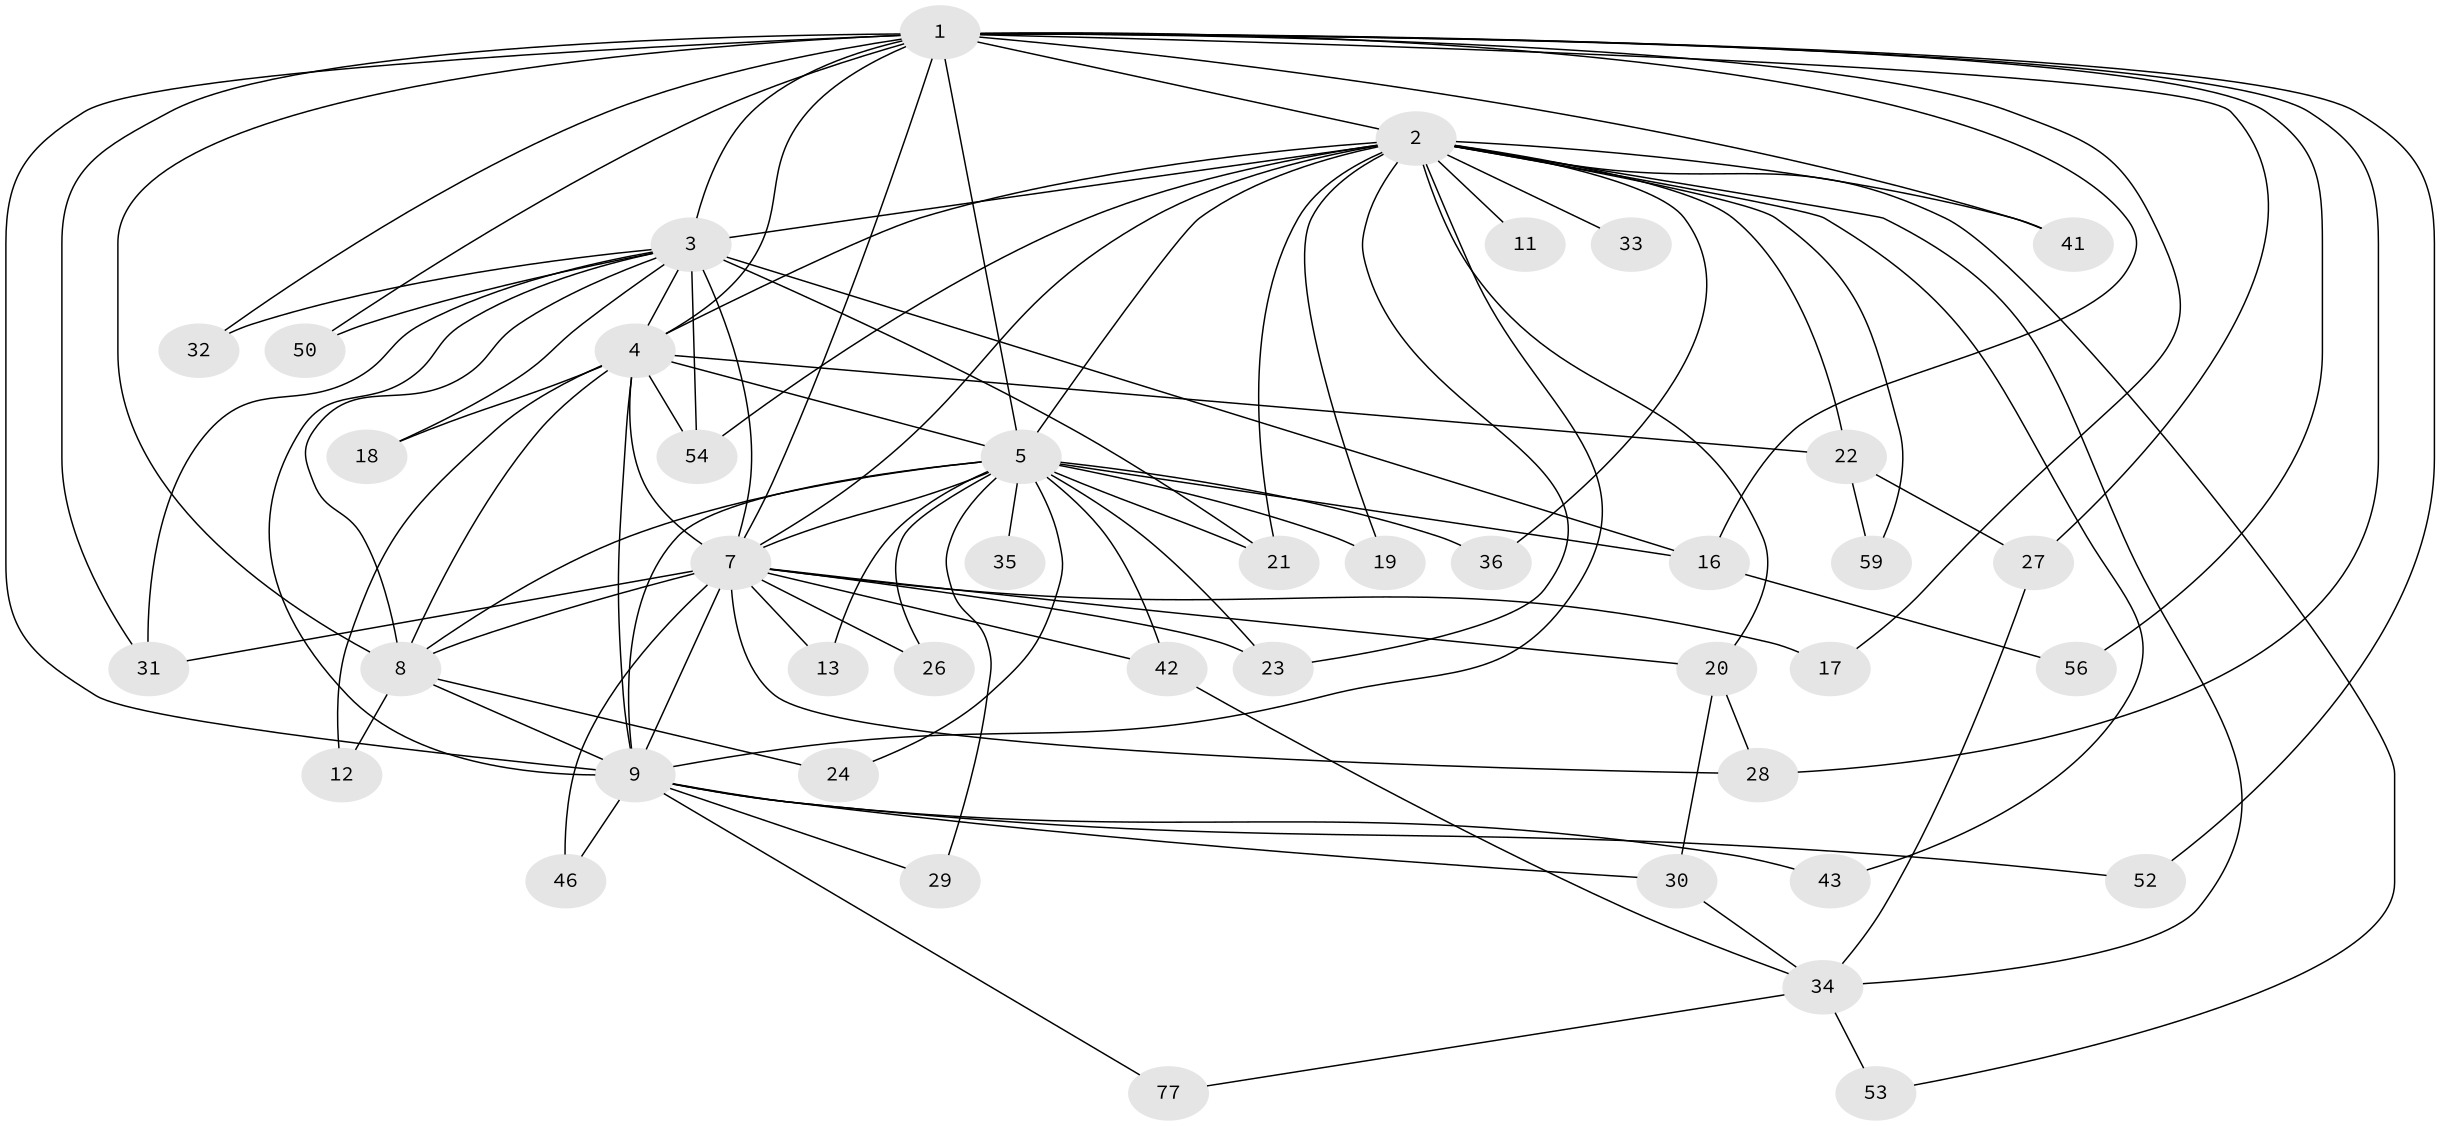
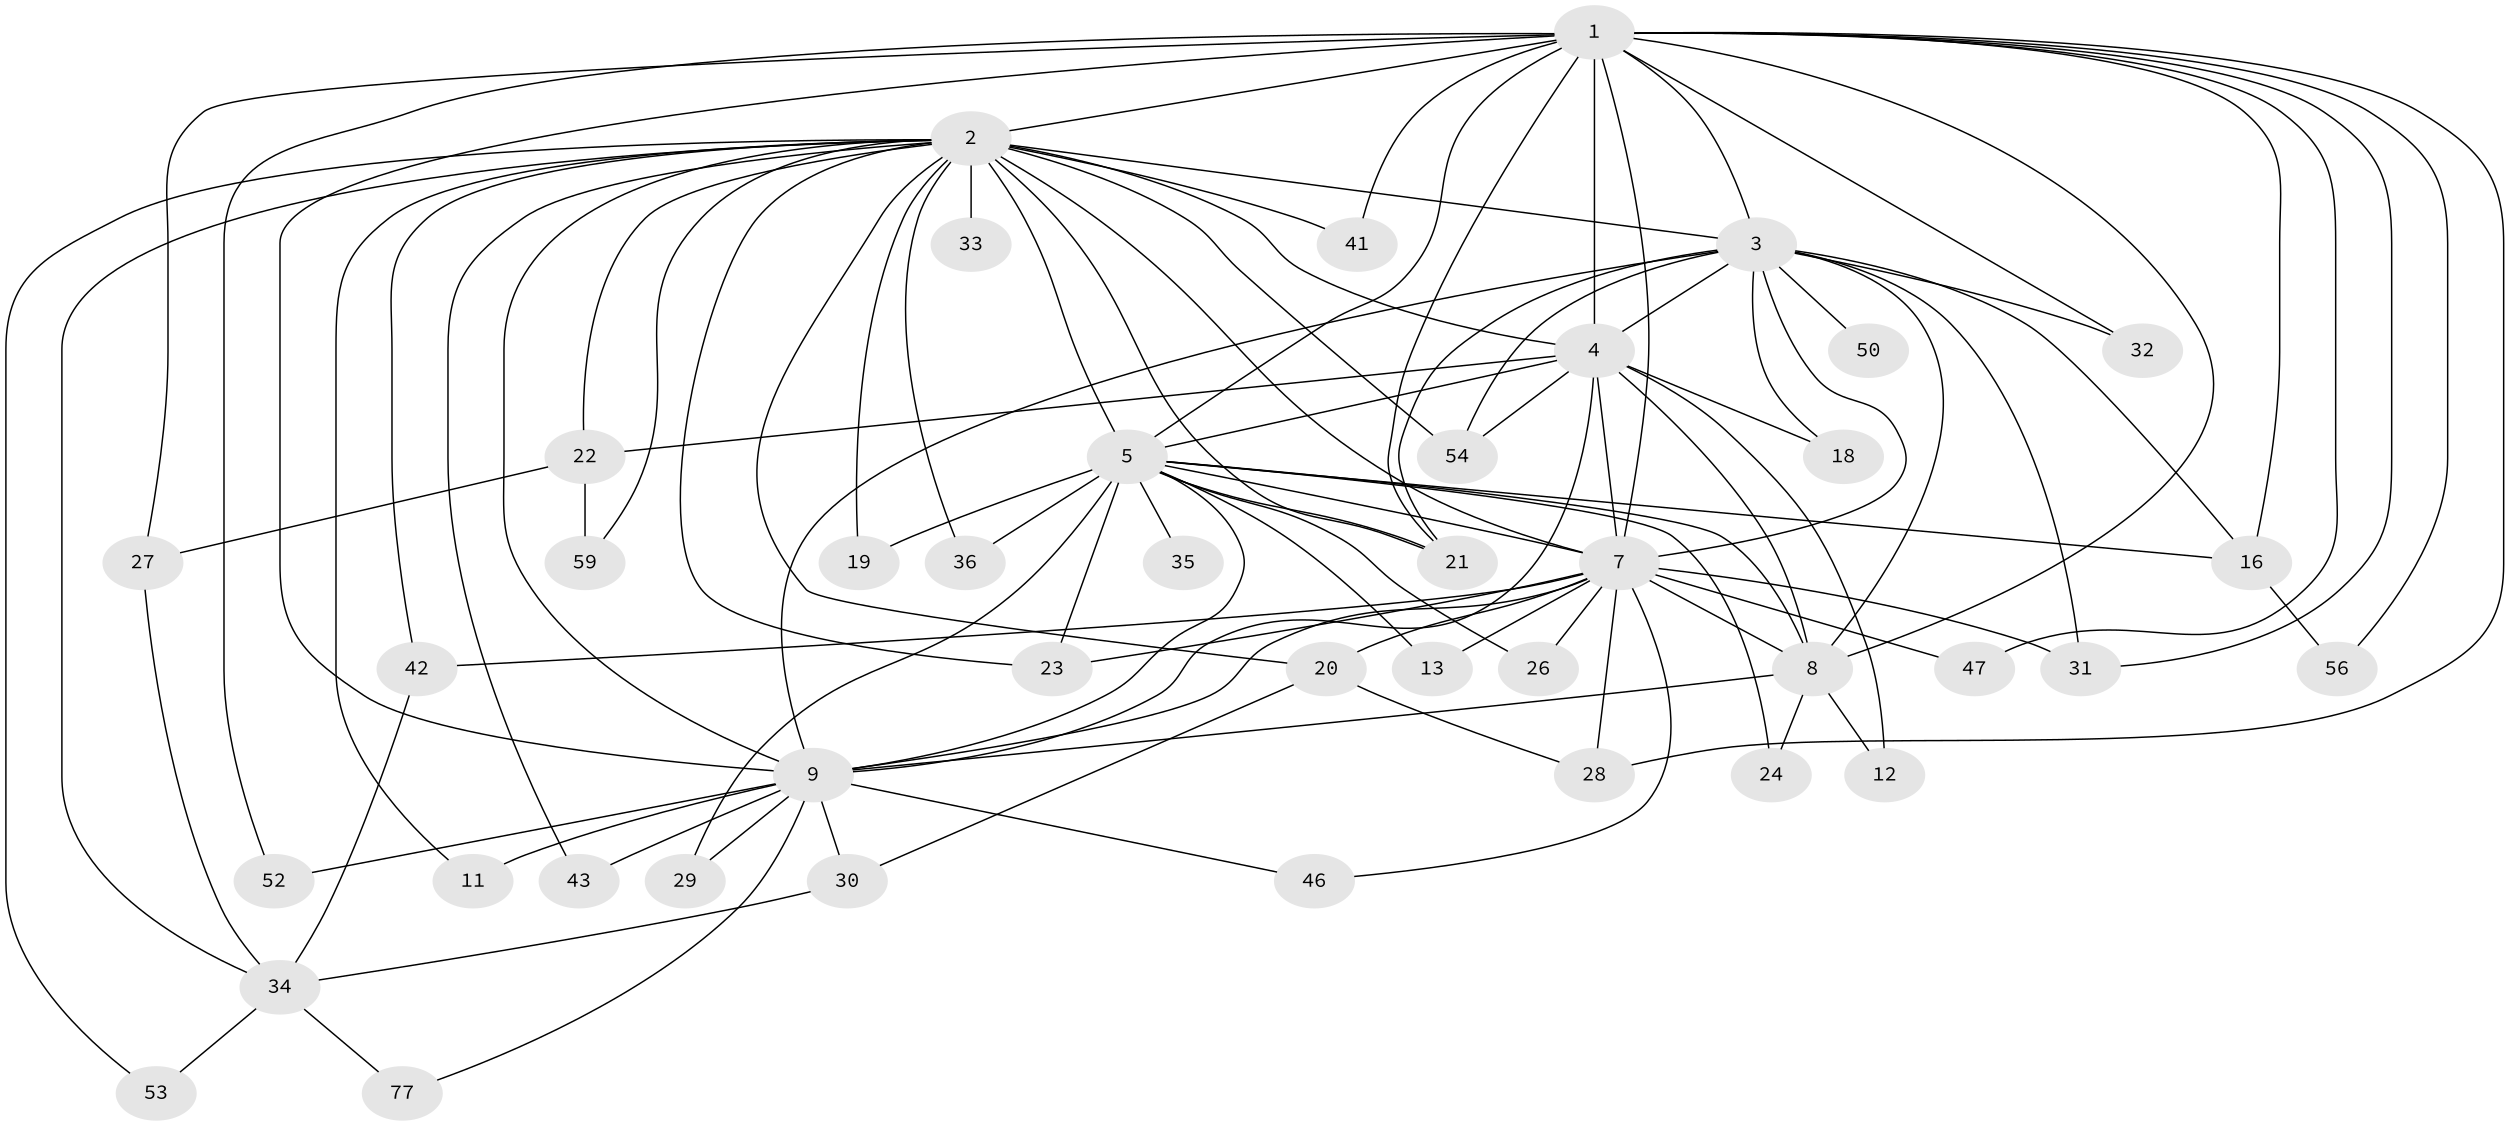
(607, 164) -> (1445, 279)
(1116, 551) -> (461, 199)
(1830, 669) -> (1975, 669)
none -> (632, 821)
